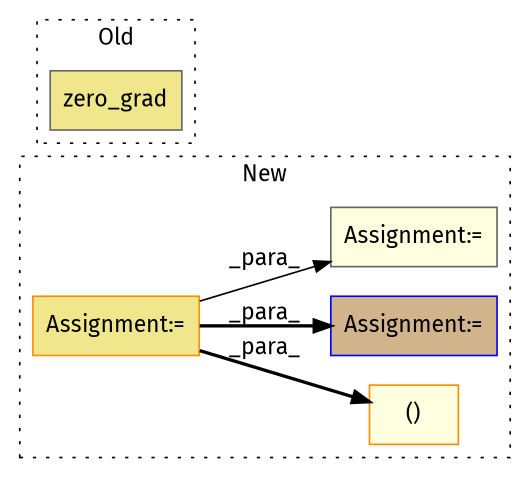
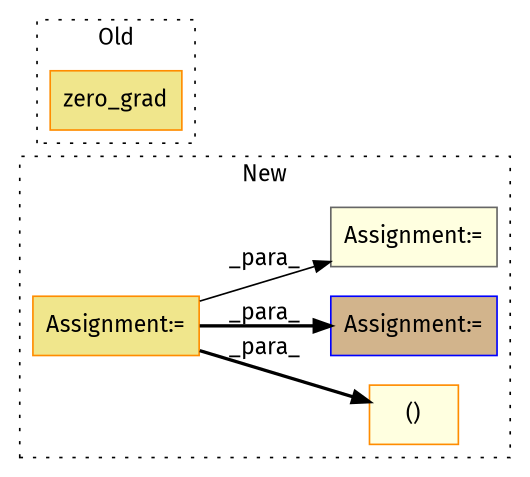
(116, 100) -> (116, 100)
